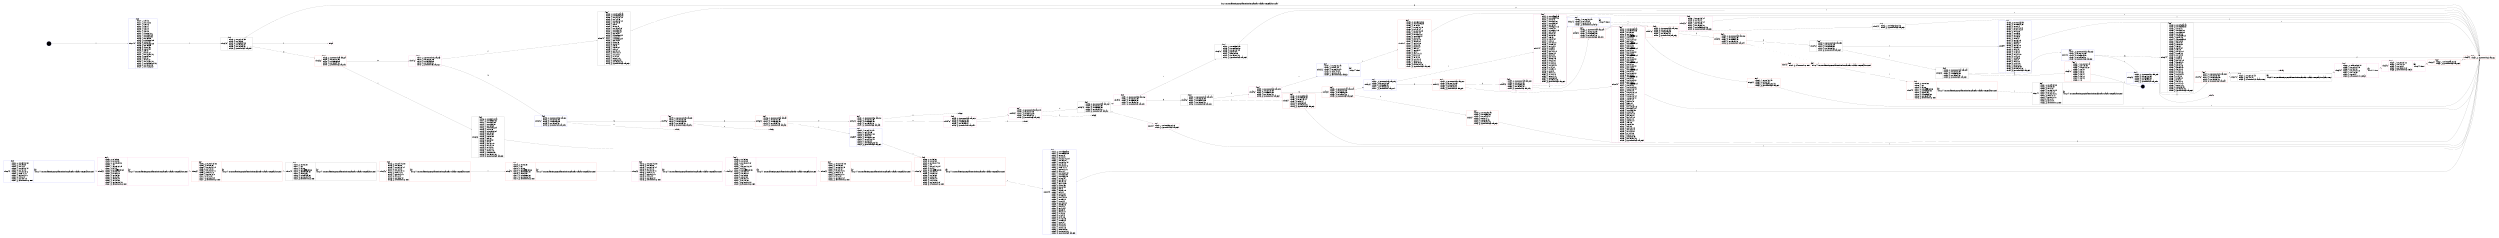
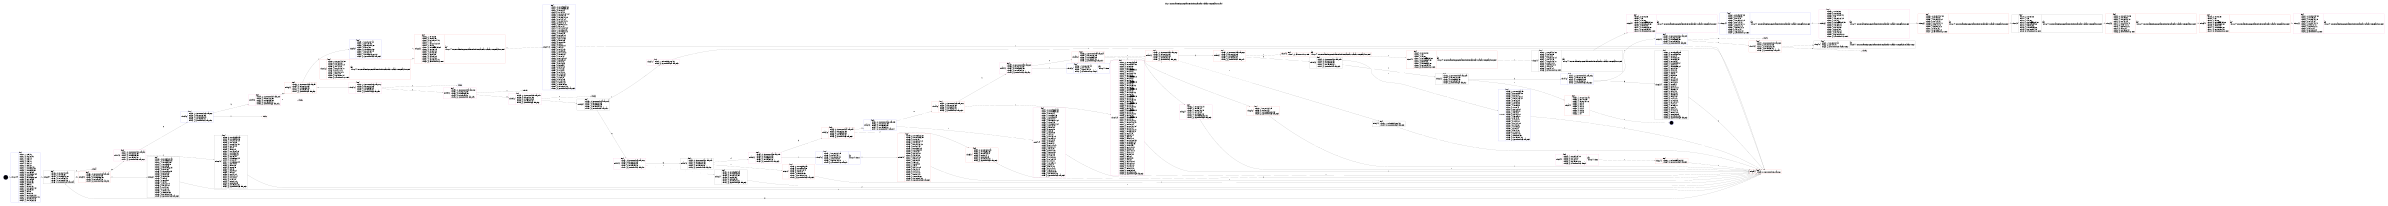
none -> (1672, 24)
(2357, 71) -> none
(771, 172) -> none
